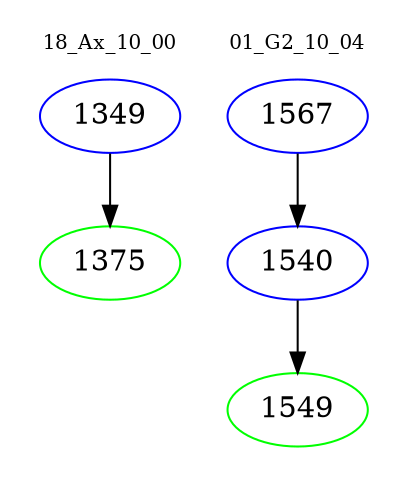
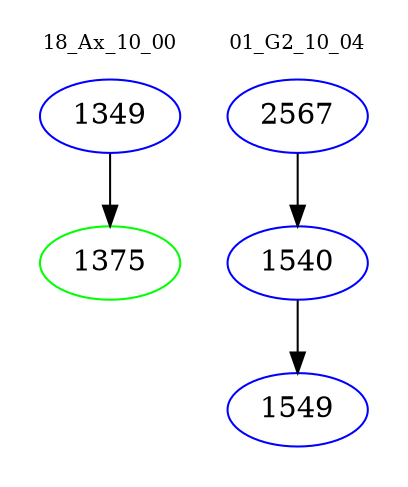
(298, 116) -> (298, 116)
(298, 410) -> (298, 410)
